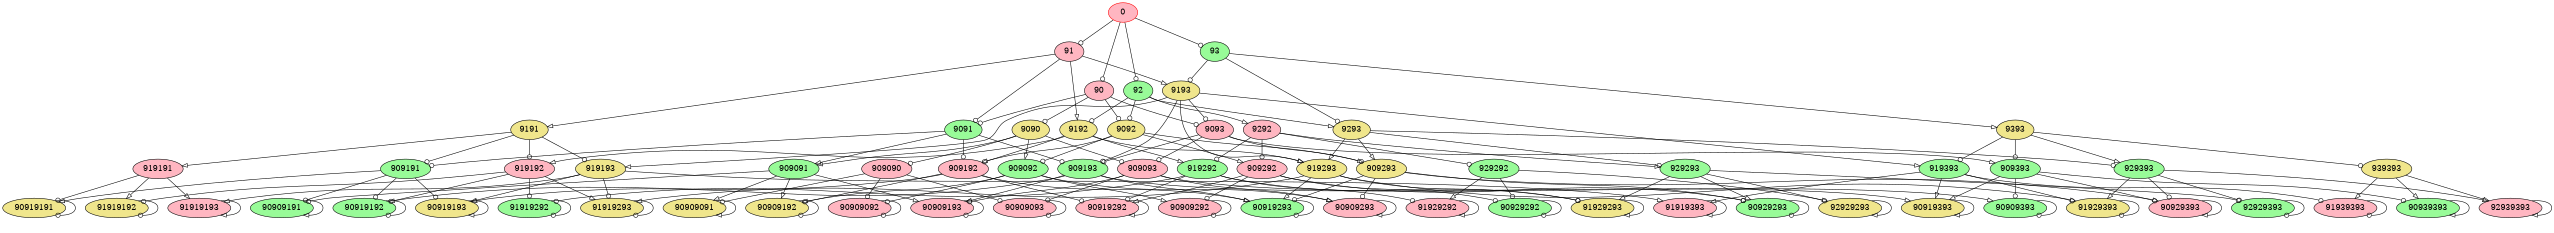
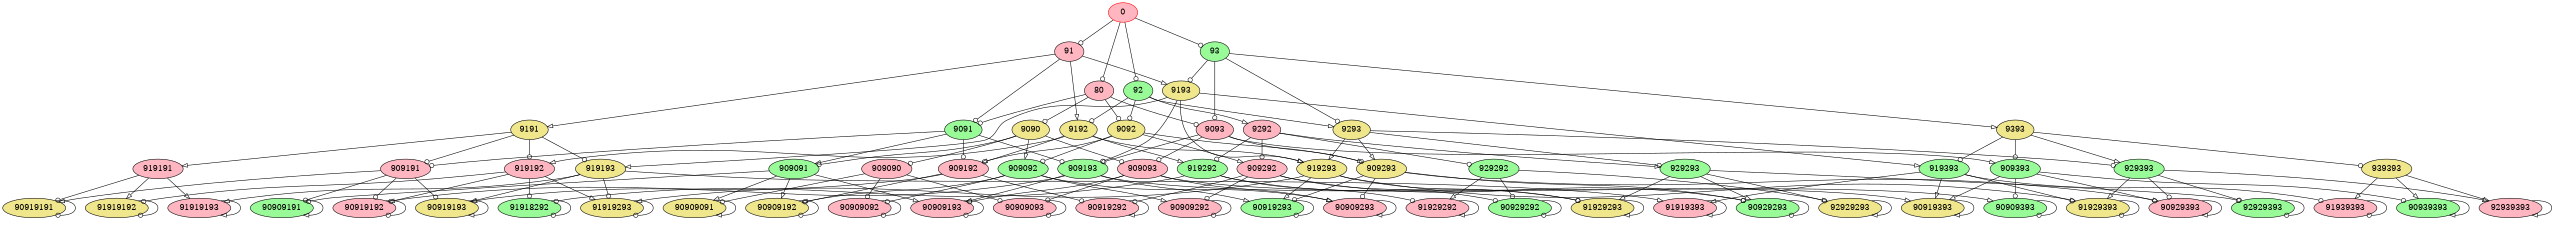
(1099, 91) -> (1099, 91)
(1196, 108) -> (1215, 88)
(919, 153) -> (919, 153)
(406, 169) -> (406, 169)
(1047, 186) -> none
(1158, 187) -> none
(1191, 189) -> (1191, 189)
(364, 208) -> (364, 208)
(529, 208) -> (529, 208)
